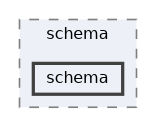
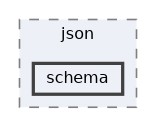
(78, 35) -> (78, 35)
